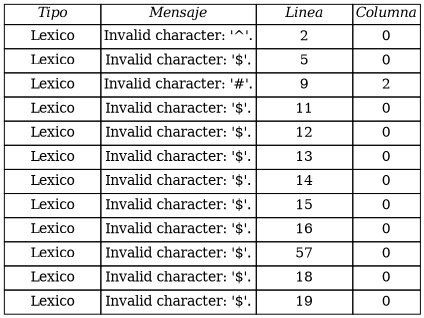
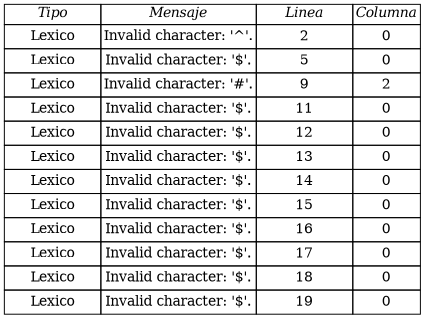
(305, 253) -> (305, 253)
